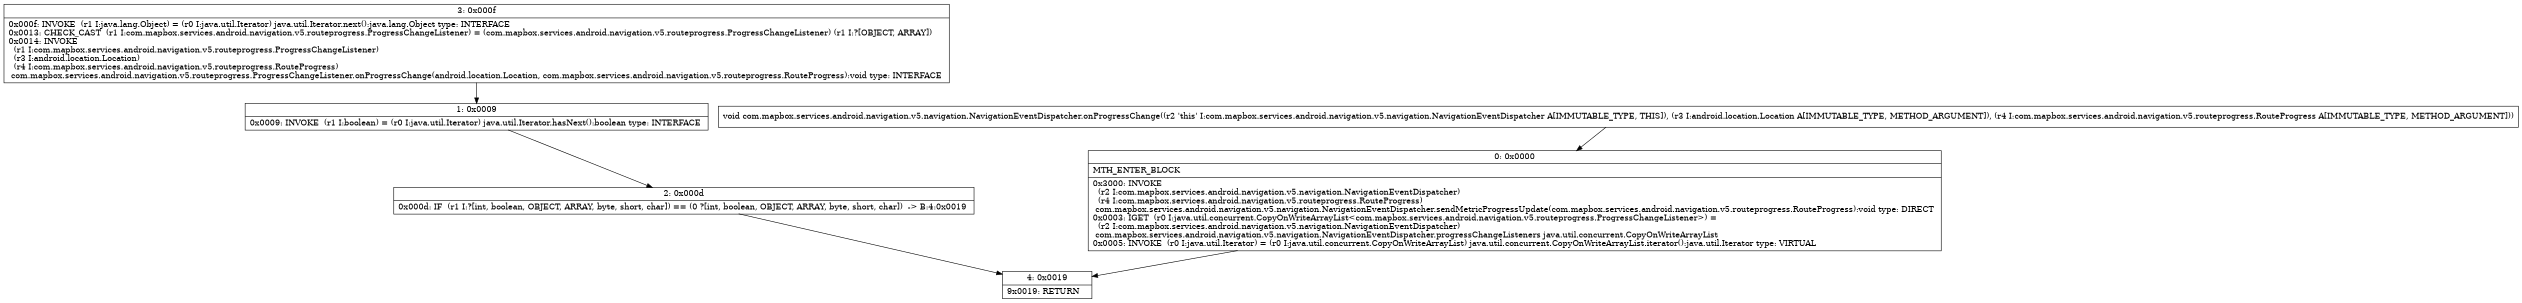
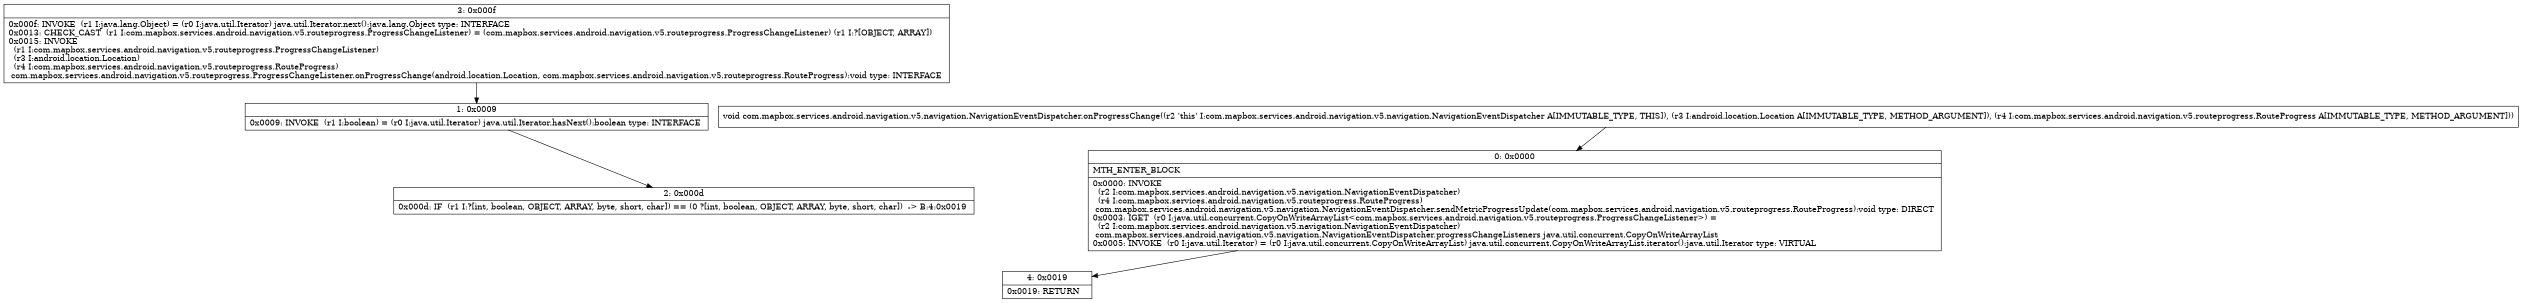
(46, 42) -> (46, 42)
(1130, 184) -> (1130, 184)
(868, 243) -> none
(1047, 292) -> (1047, 292)
